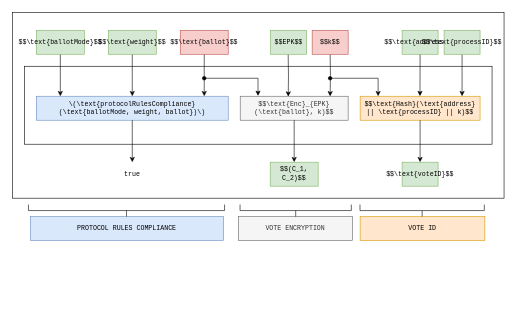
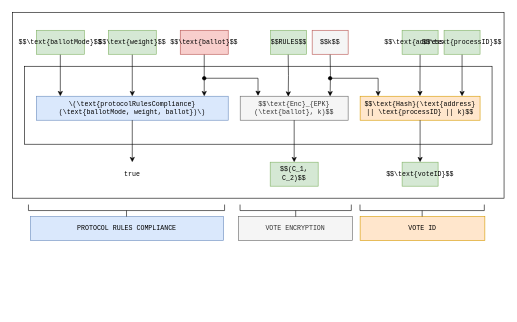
(289, 42) -> (289, 42)
(330, 42) -> (330, 42)
